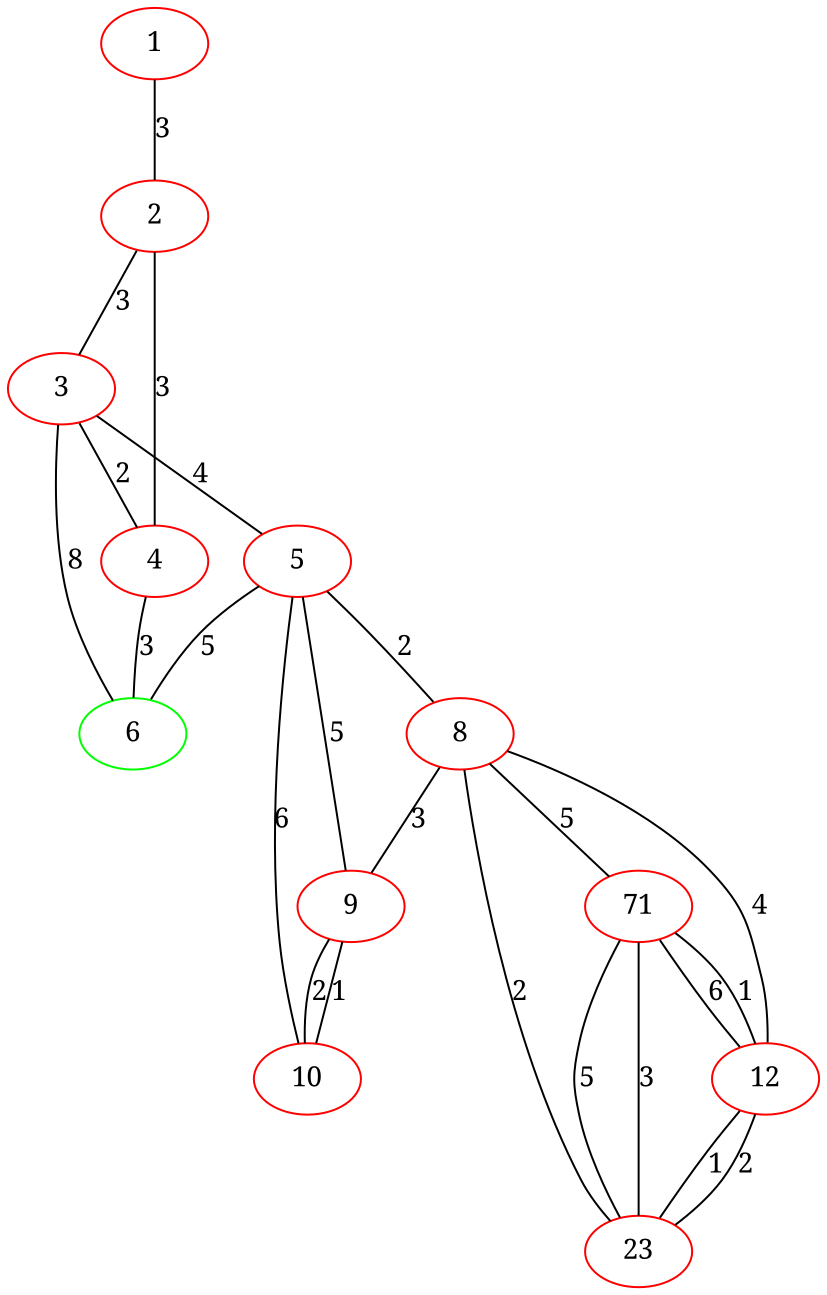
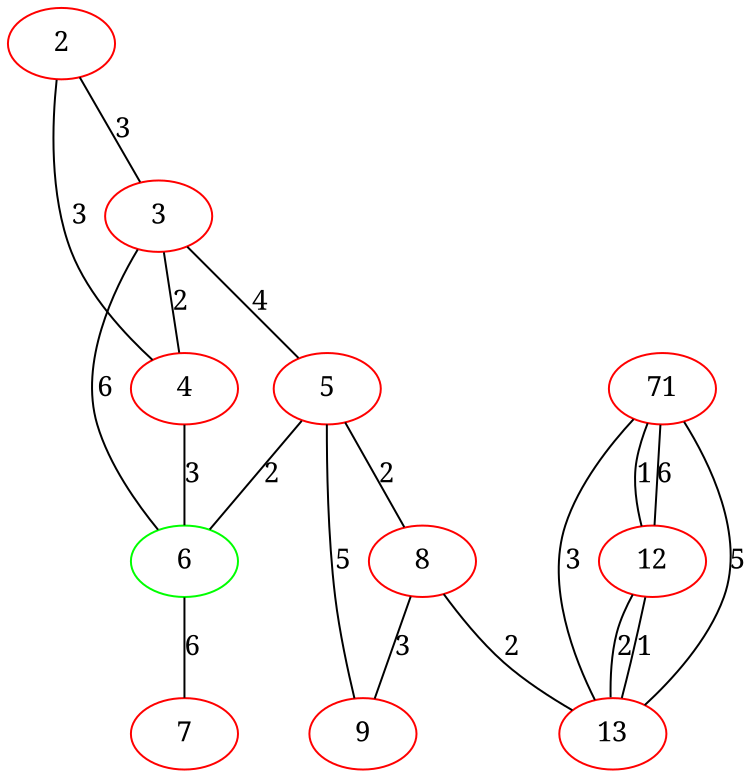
(155, 44) -> none
(75, 561) -> (105, 389)
(208, 648) -> (272, 475)
none -> (184, 734)
(549, 820) -> none
(691, 853) -> none
(307, 1079) -> none
(639, 1251) -> (613, 734)
